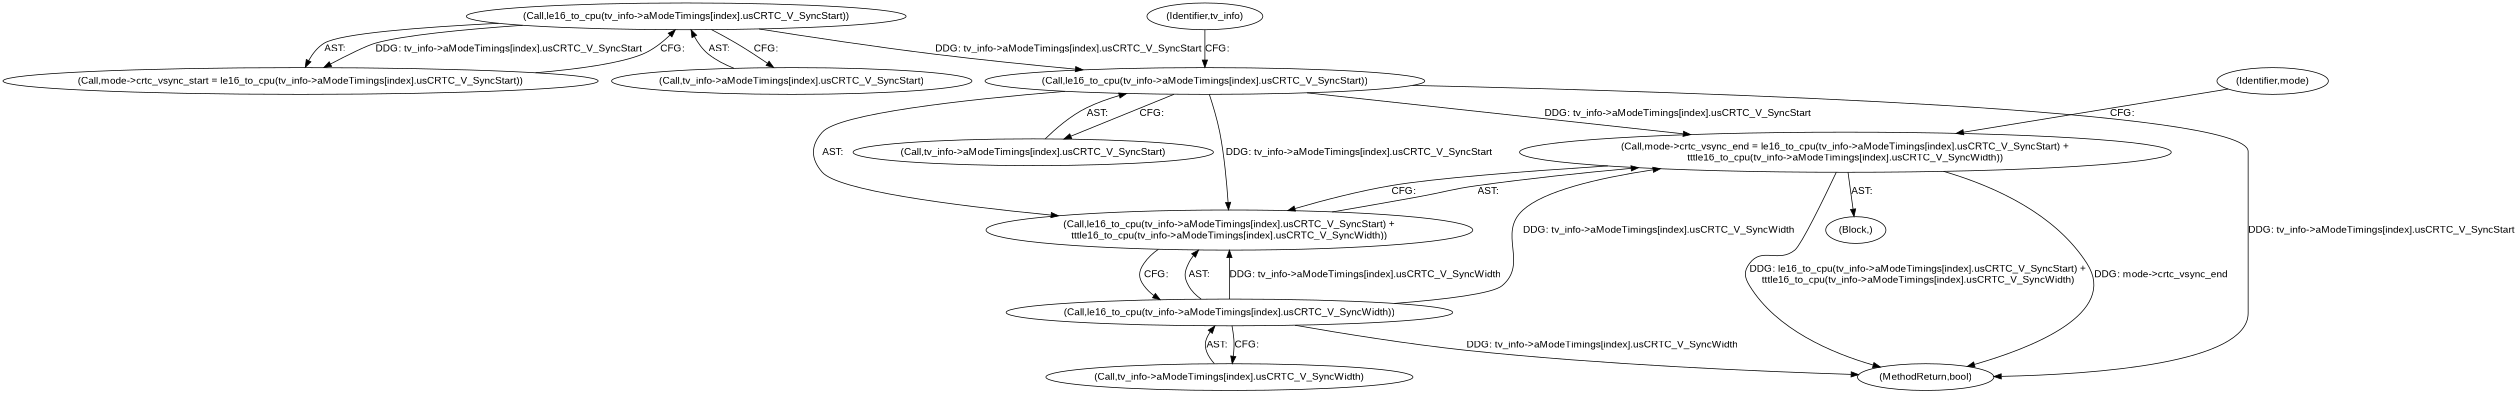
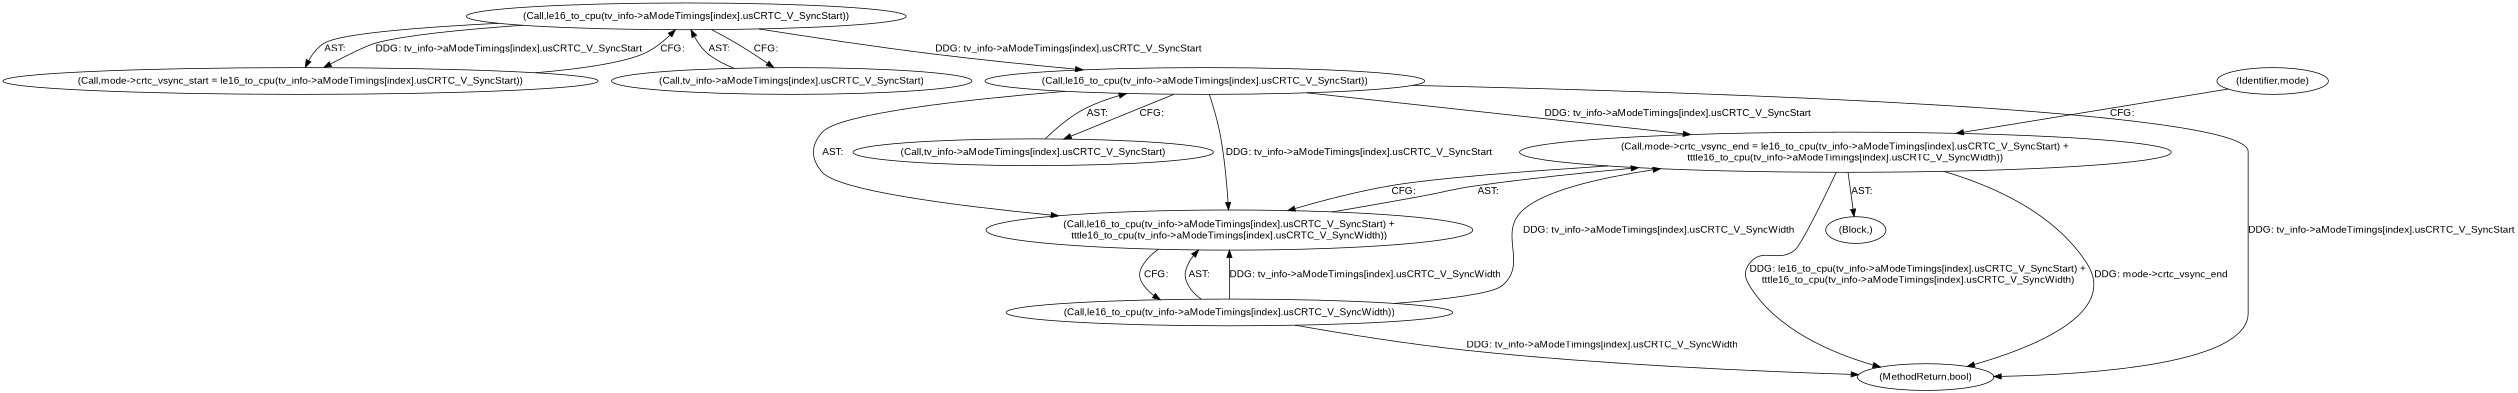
(1205, 16) -> none
(1229, 377) -> none
